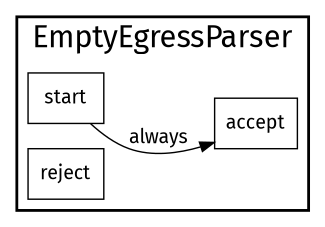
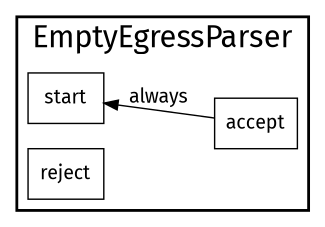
(142, 152) -> (166, 112)
